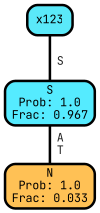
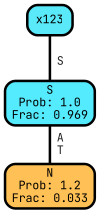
(50, 103) -> (50, 103)
(50, 186) -> (50, 186)
